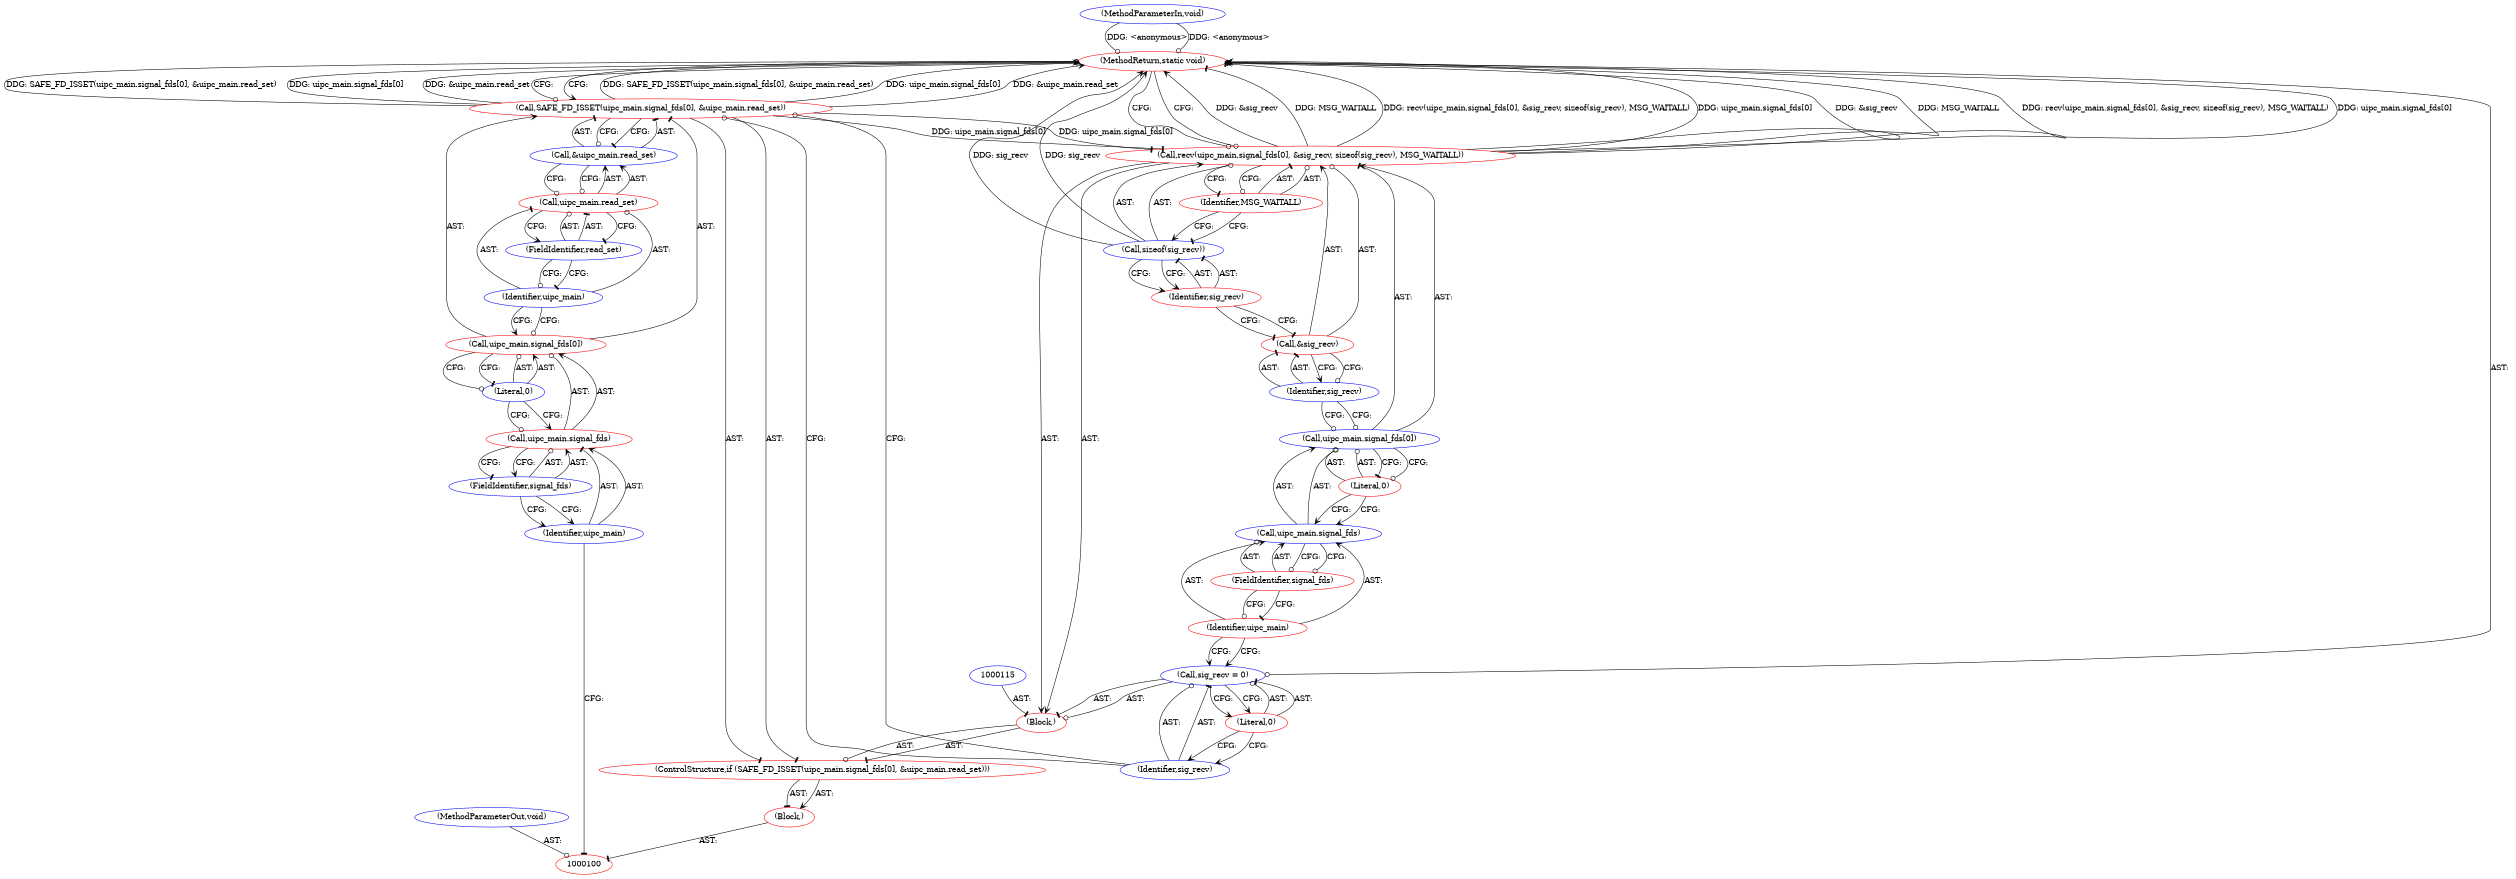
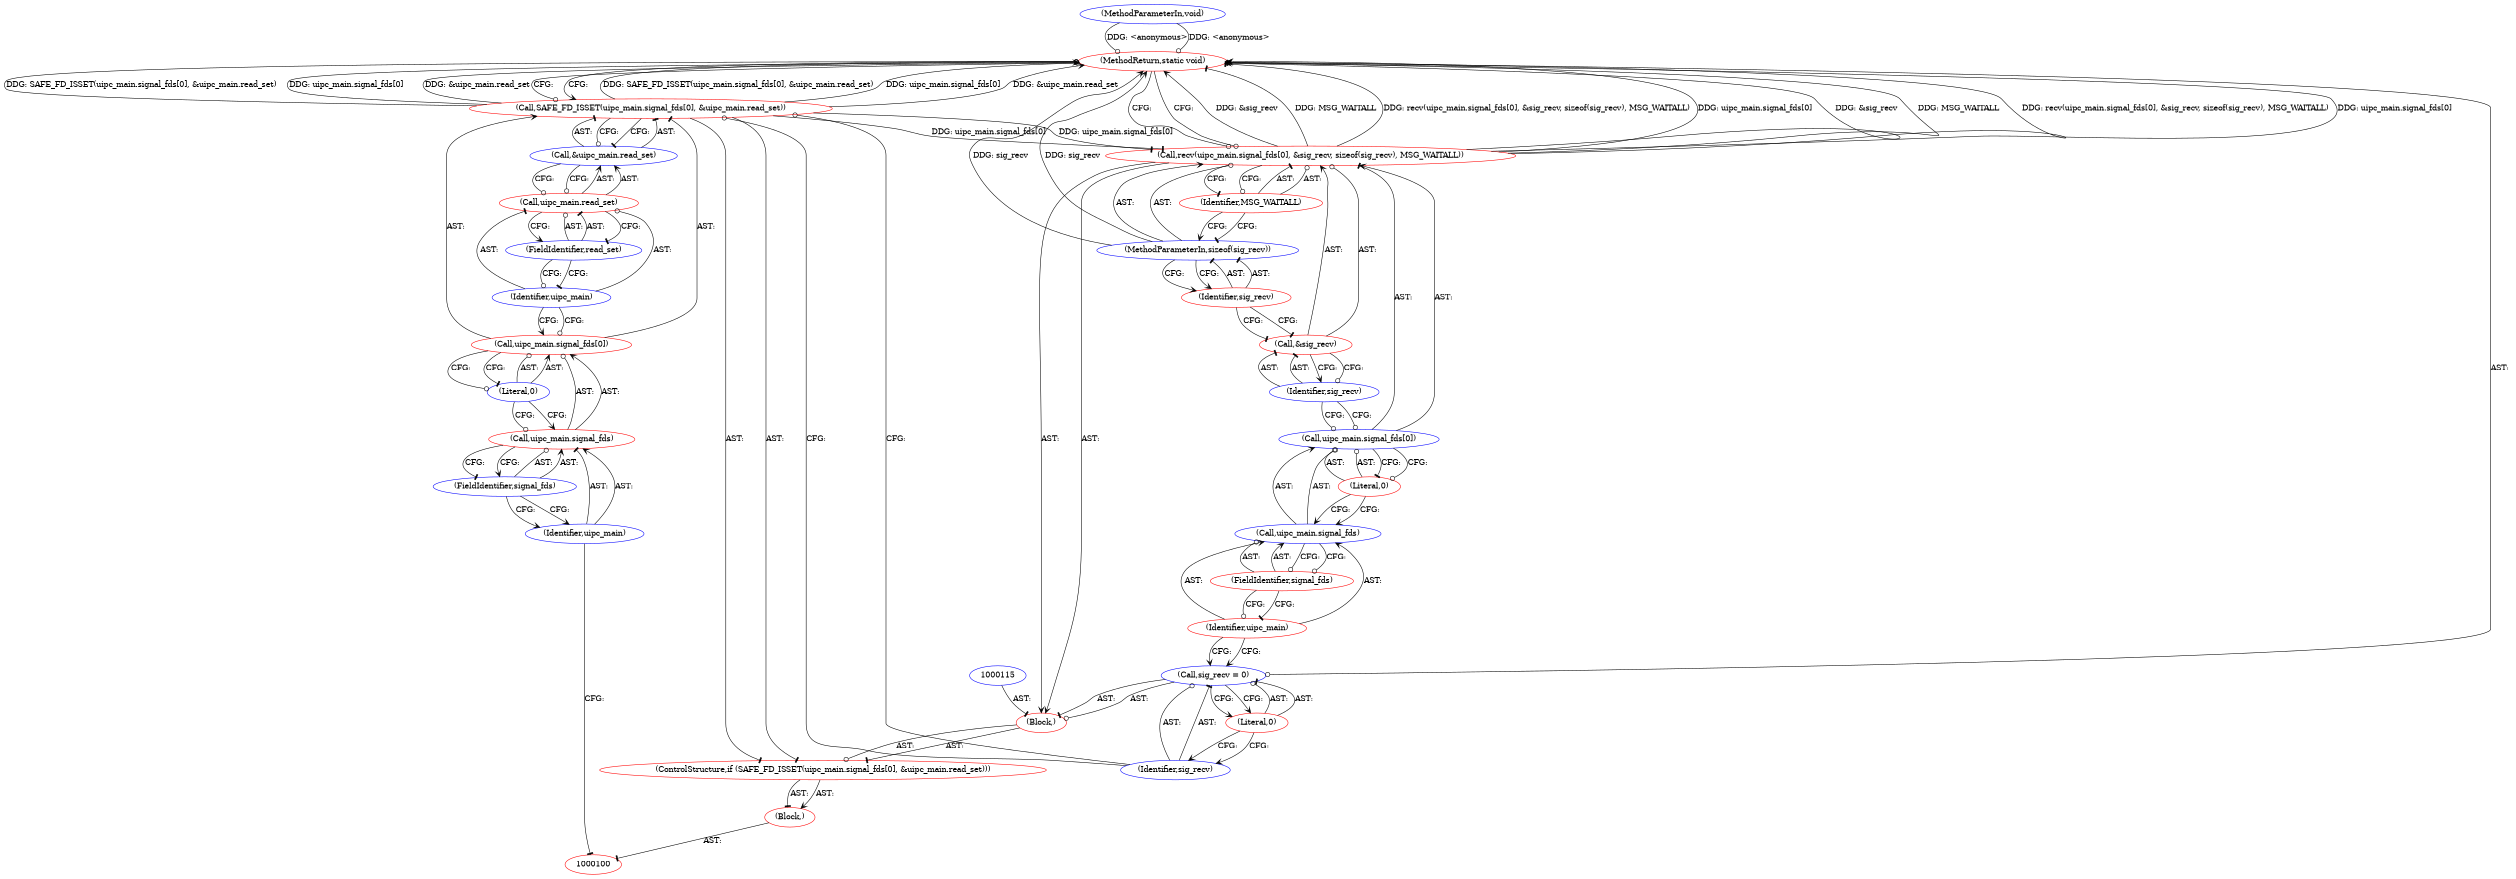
(1163, 250) -> (1198, 250)
(492, 817) -> none
